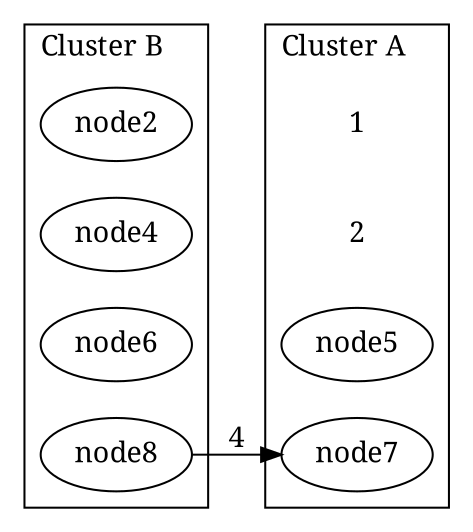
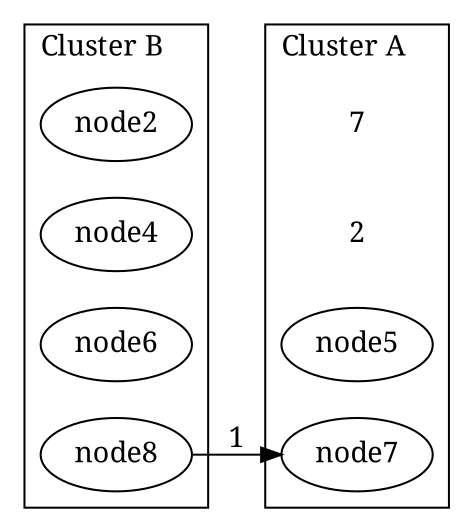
(357, 124) -> (357, 124)
(237, 439) -> (237, 439)
